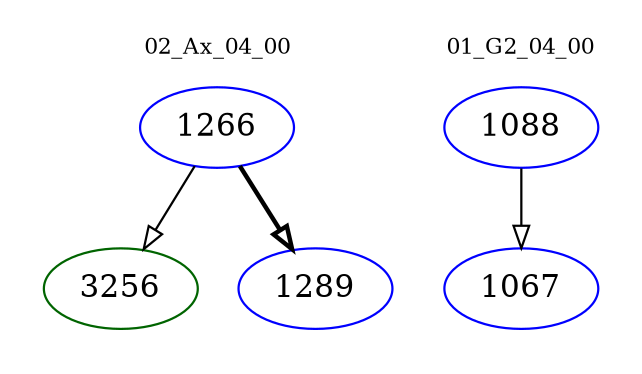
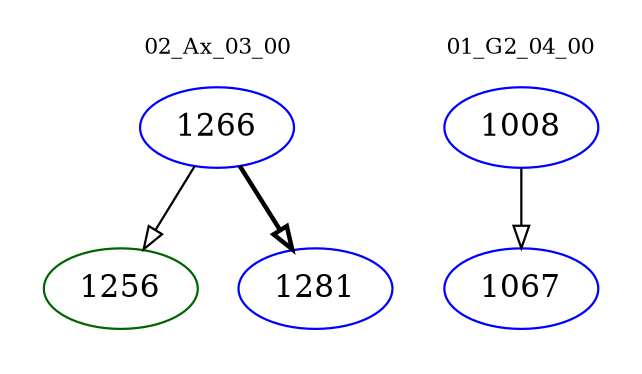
(218, 48) -> (218, 48)
(521, 128) -> (521, 128)
(121, 289) -> (121, 289)
(315, 289) -> (315, 289)
